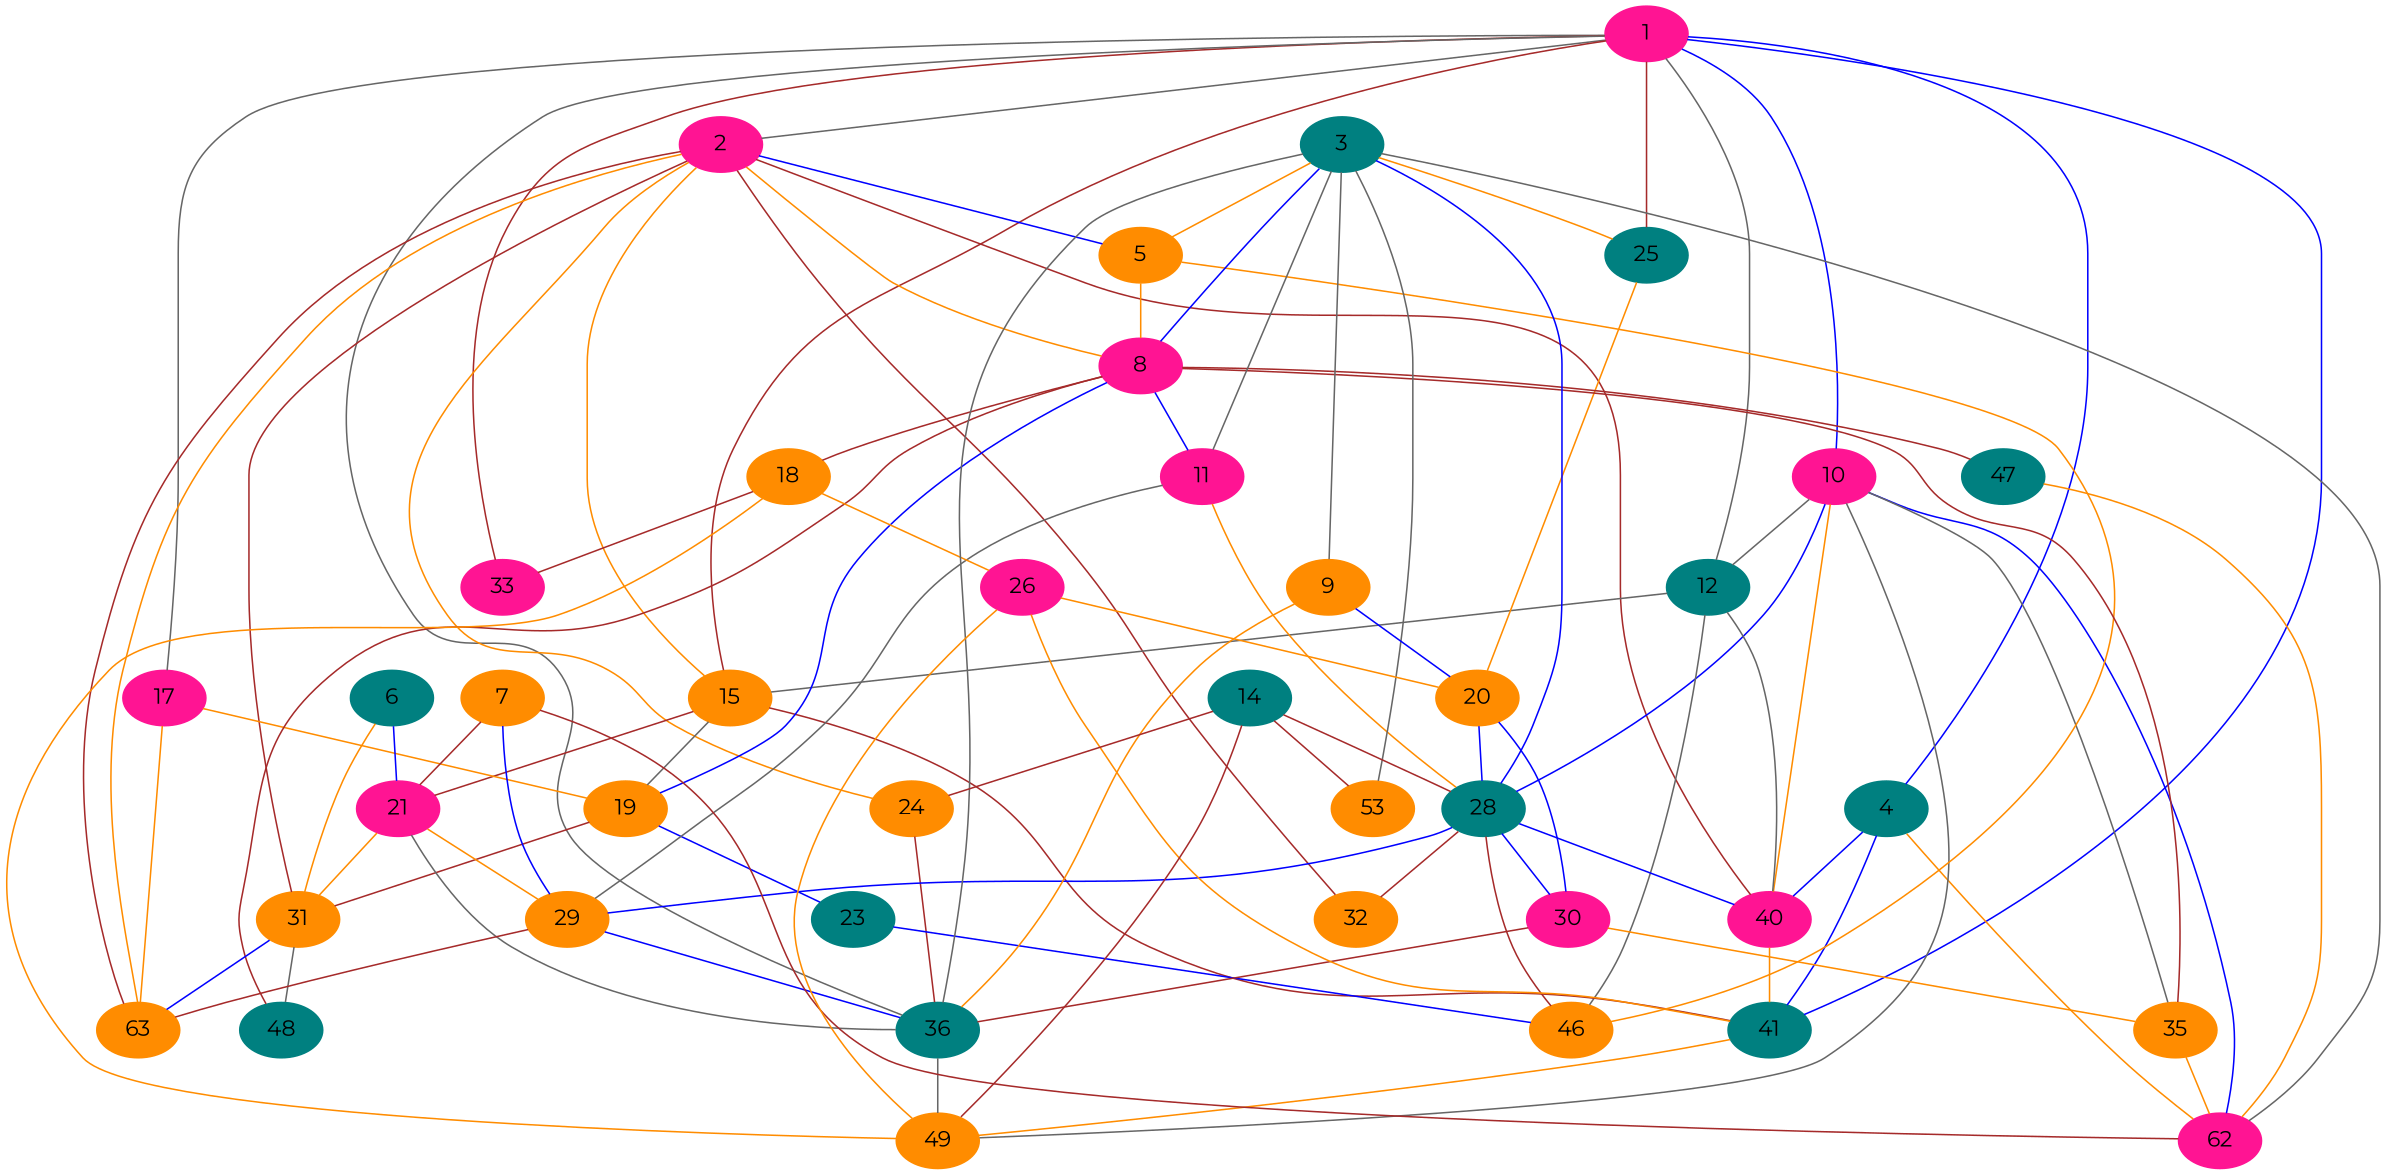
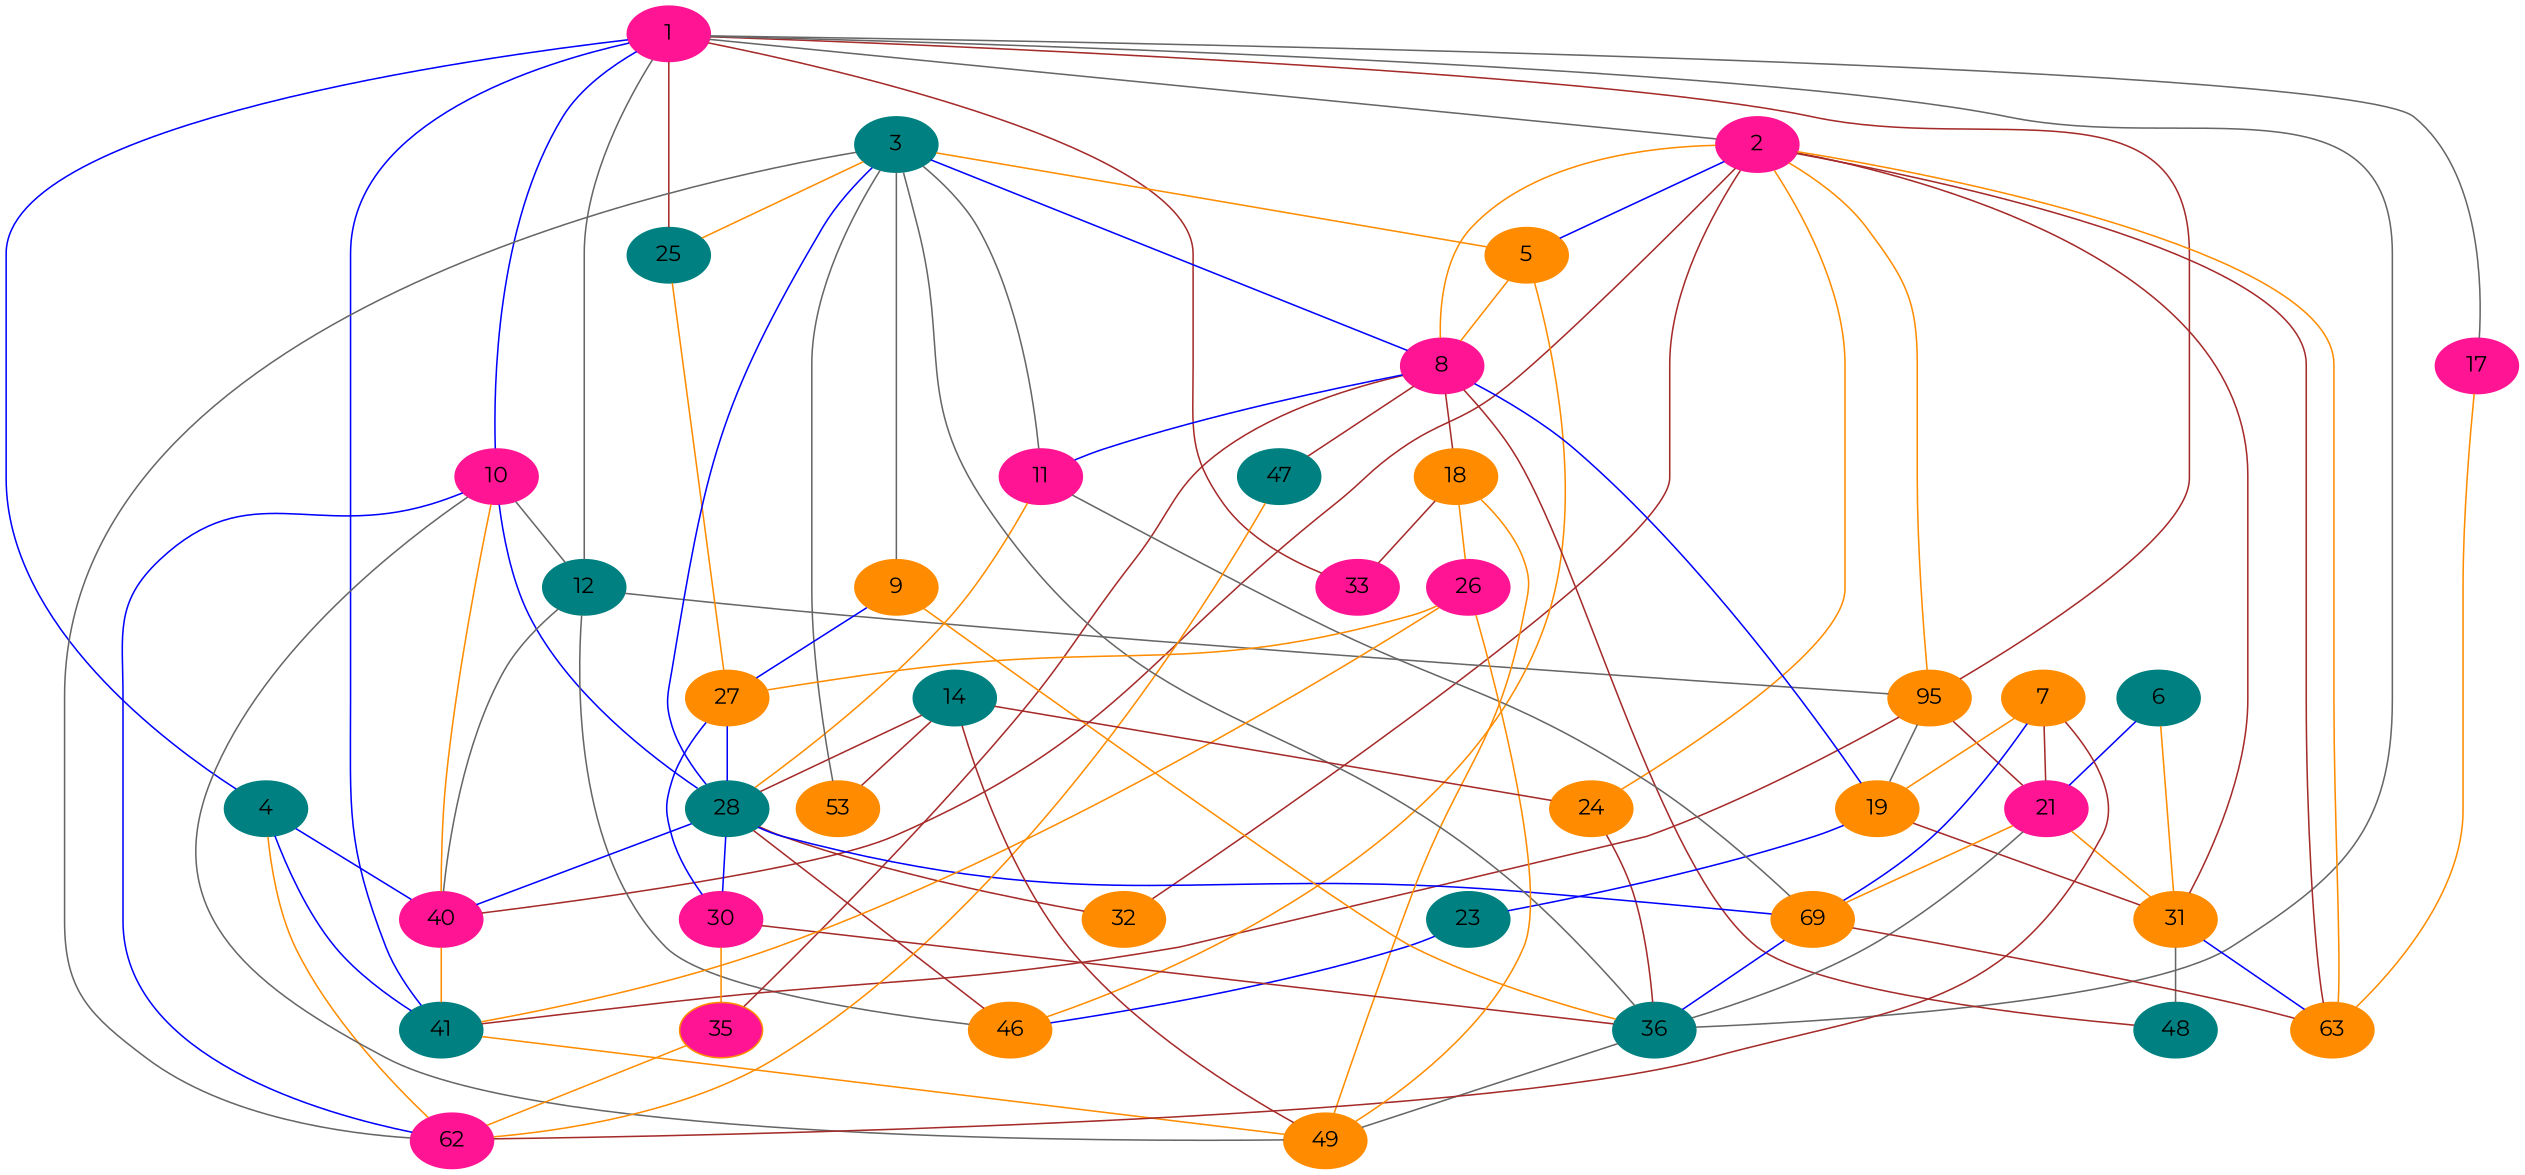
(730, 698) -> (1930, 698)
(1477, 698) -> (727, 698)
(2069, 709) -> none
(385, 751) -> (1960, 753)
(567, 919) -> (1813, 919)
(2175, 1030) -> (721, 1030)
